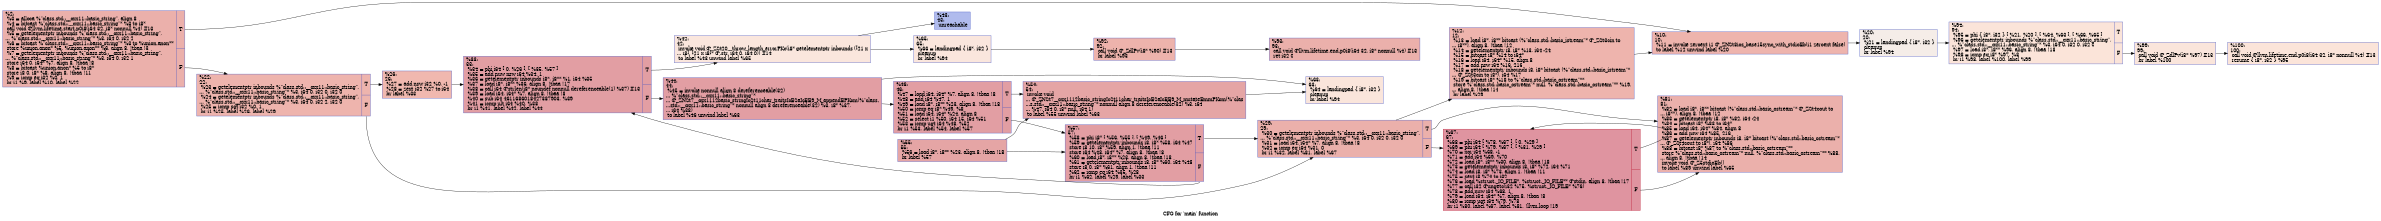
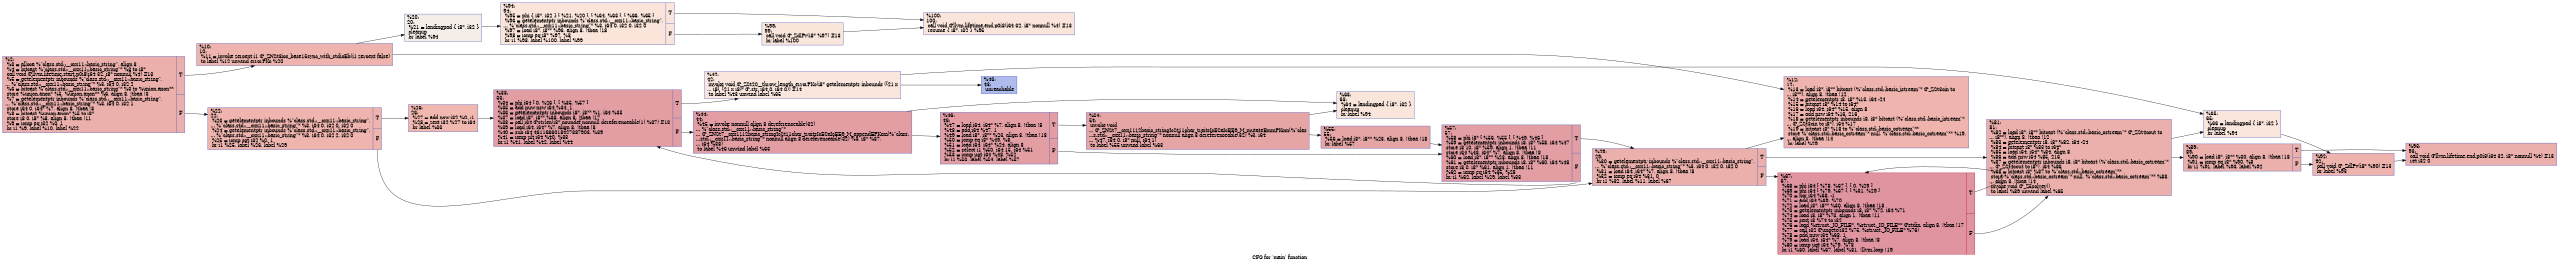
none -> (798, 15)
(1692, 50) -> (241, 62)
(1641, 54) -> (1088, 55)
(1016, 130) -> (1313, 135)
none -> (2186, 136)
(1299, 153) -> (1633, 182)
none -> (2242, 157)
(1692, 163) -> (2020, 187)
